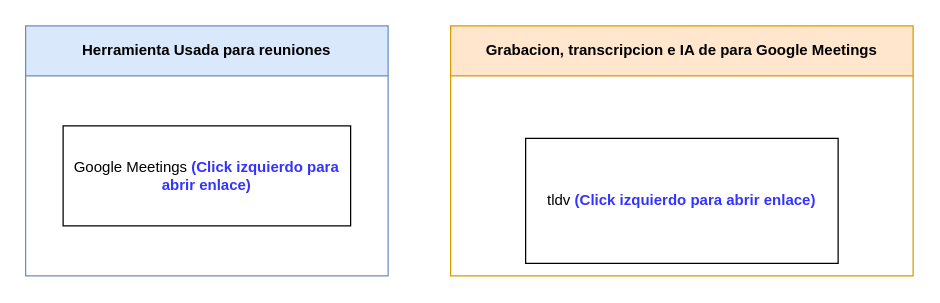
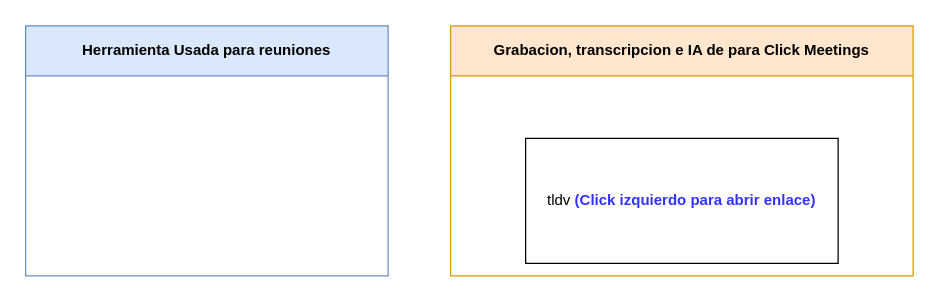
(682, 51) -> (682, 51)
(207, 176) -> none
